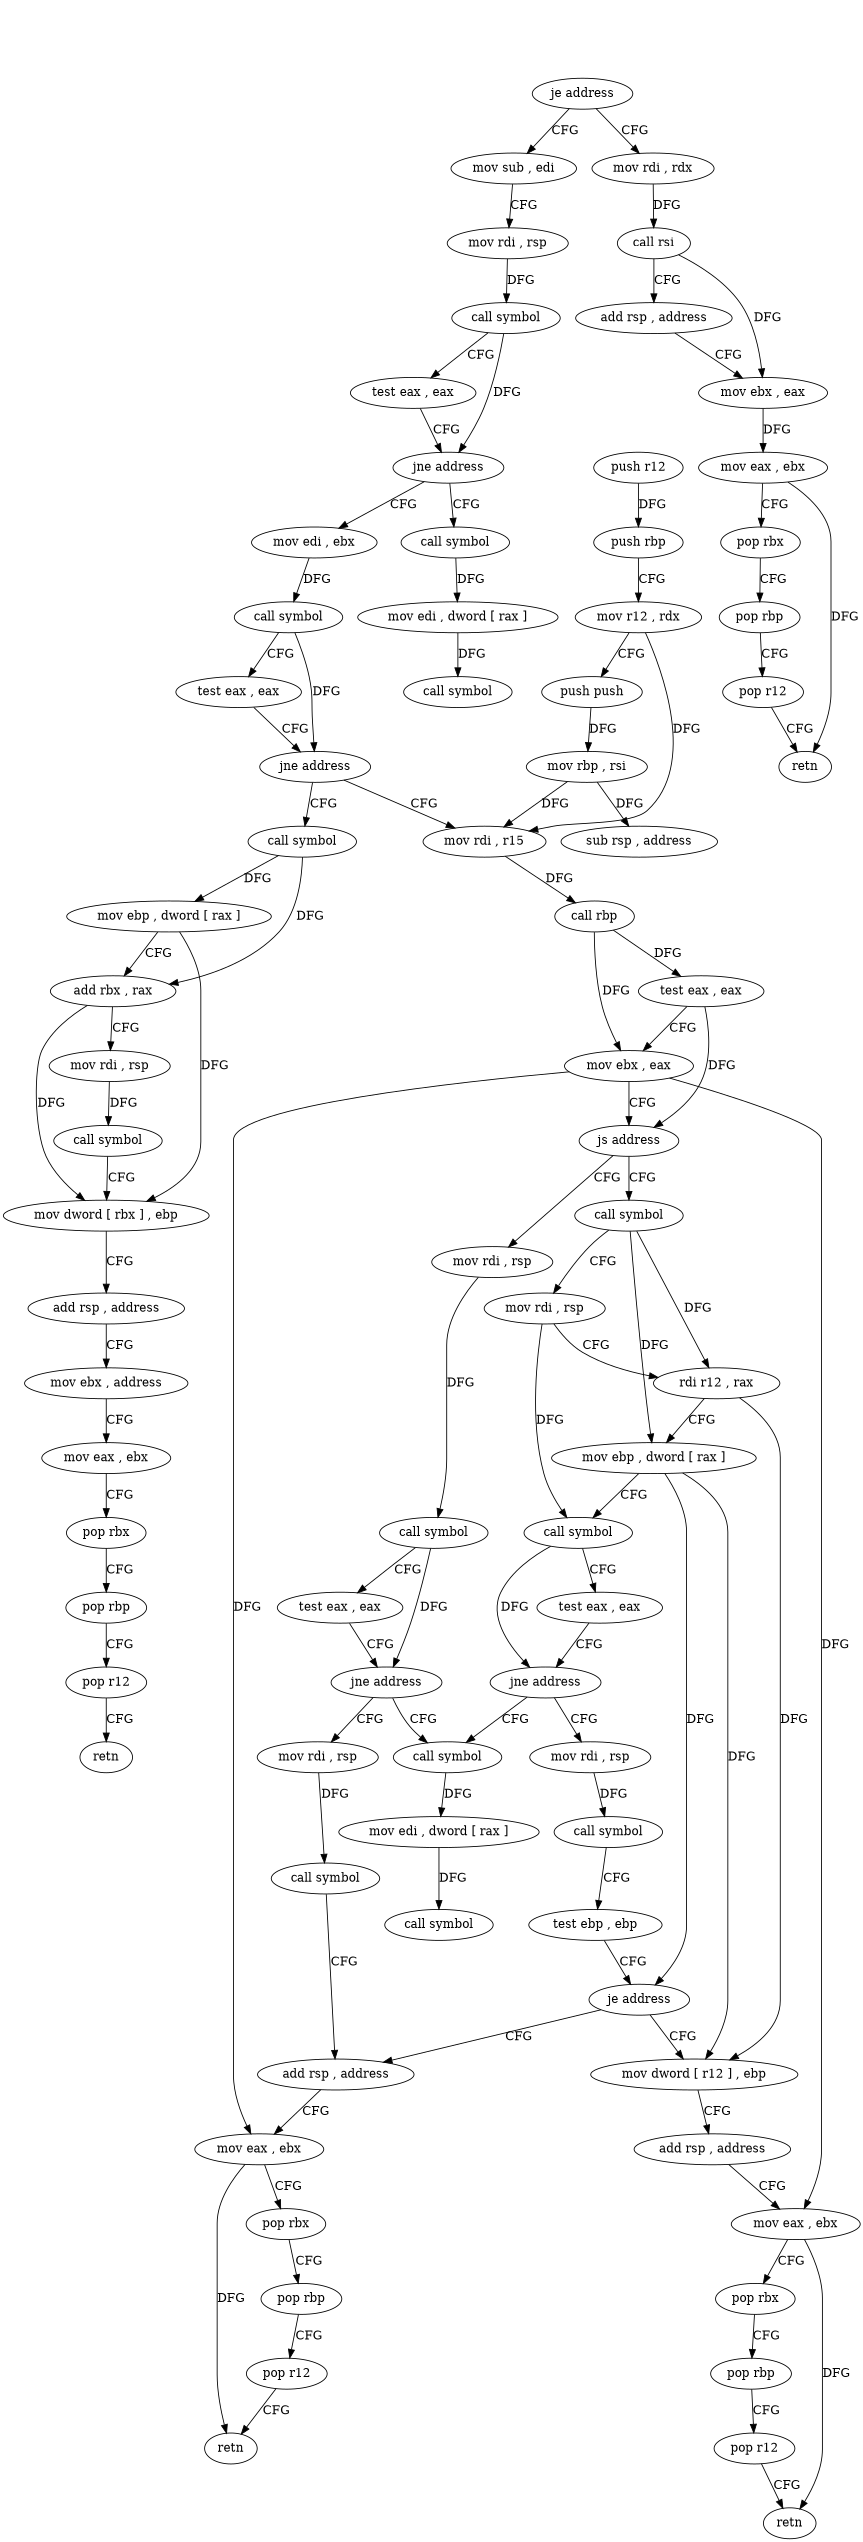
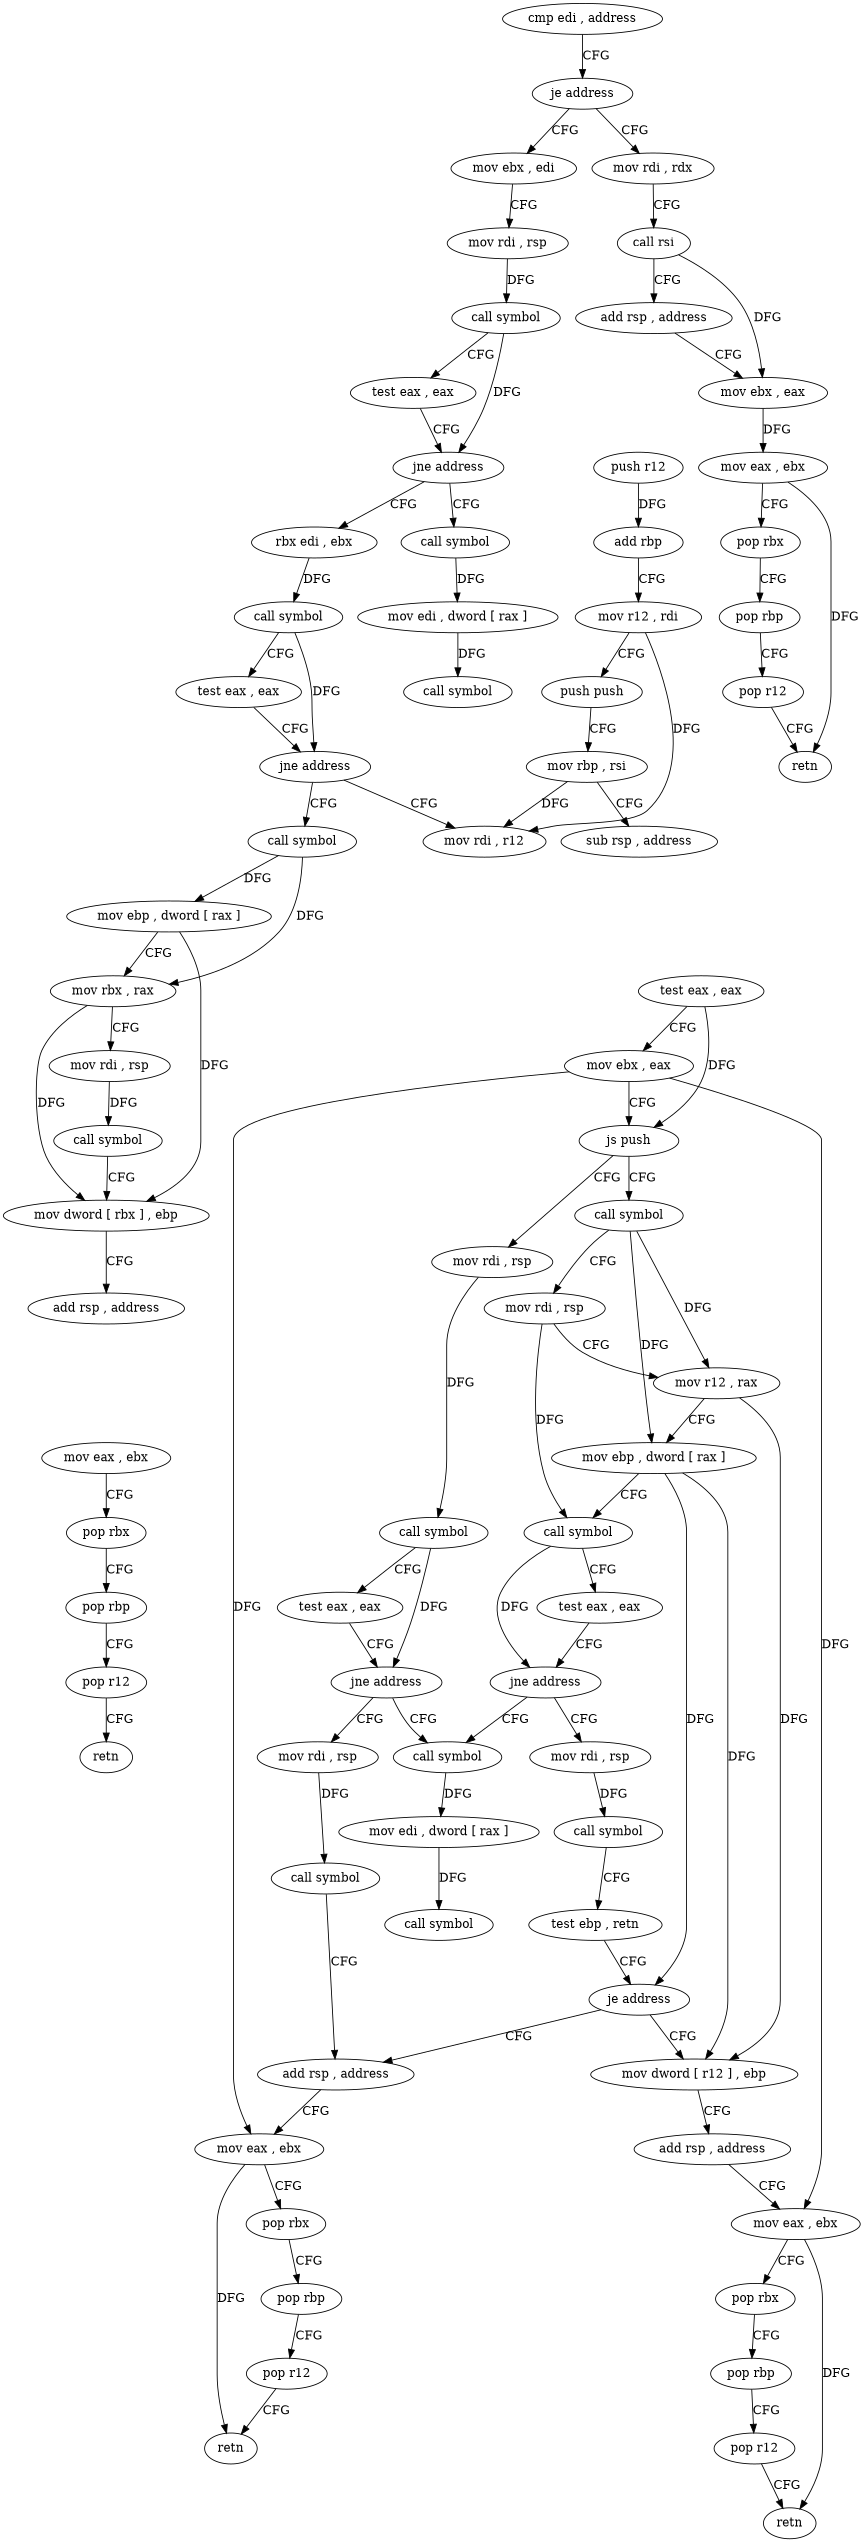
none -> (583, 19)
(514, 169) -> (514, 169)
(667, 206) -> (667, 206)
(314, 542) -> (314, 542)
(638, 542) -> (638, 542)
(638, 617) -> (638, 617)
(603, 729) -> (603, 729)
(630, 804) -> (630, 804)
(485, 842) -> (485, 842)
(595, 916) -> none
(113, 991) -> (113, 991)
(629, 1141) -> (629, 1141)
(106, 1383) -> none
(717, 1383) -> (717, 1383)
(595, 1925) -> (595, 1925)
